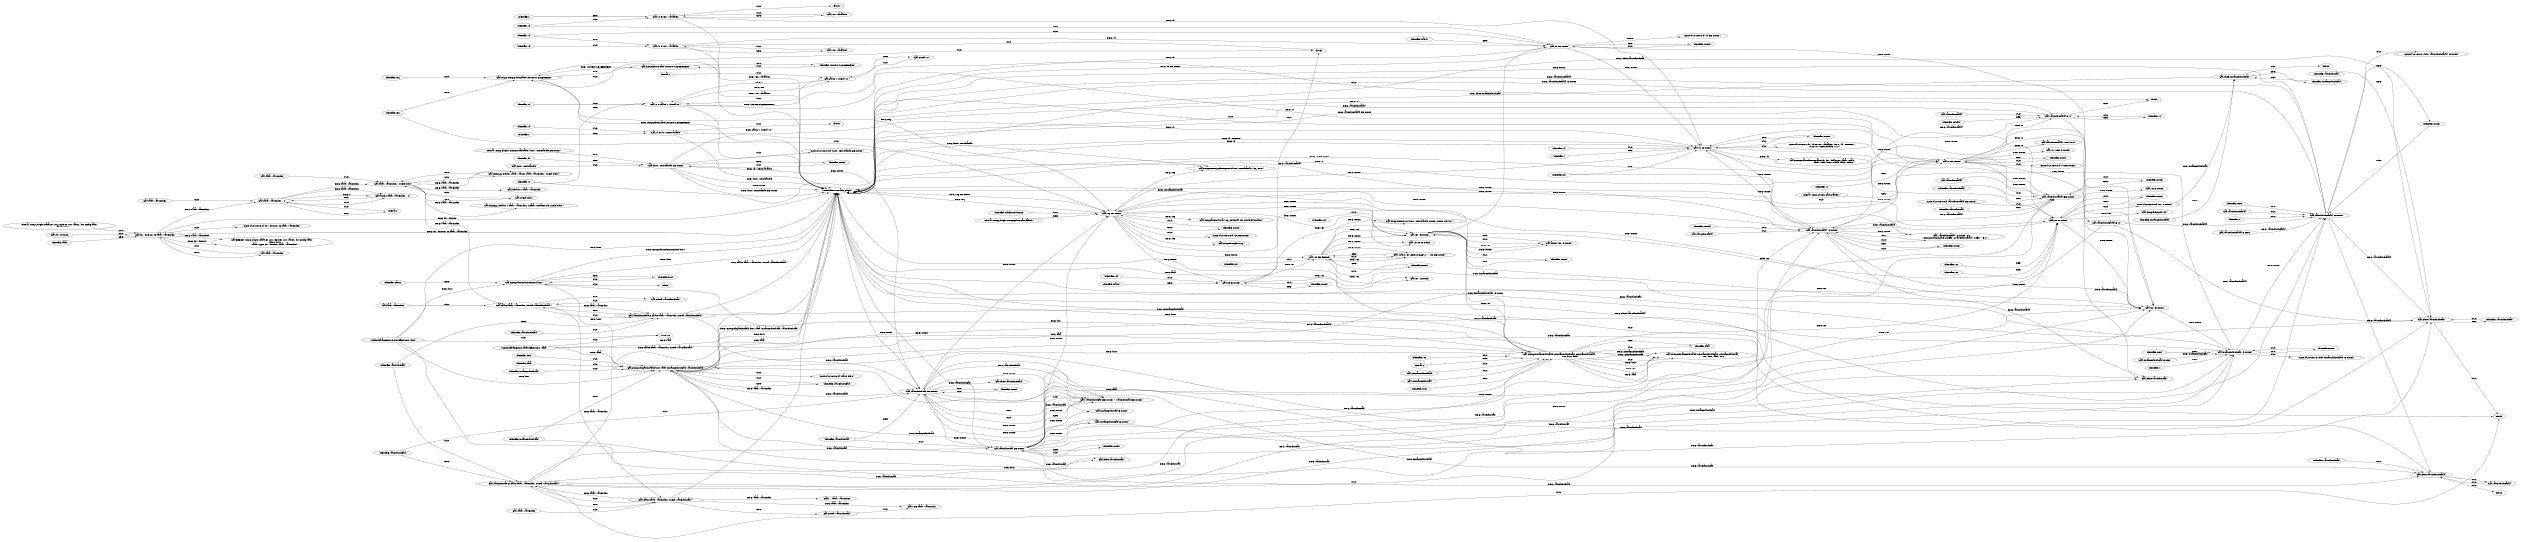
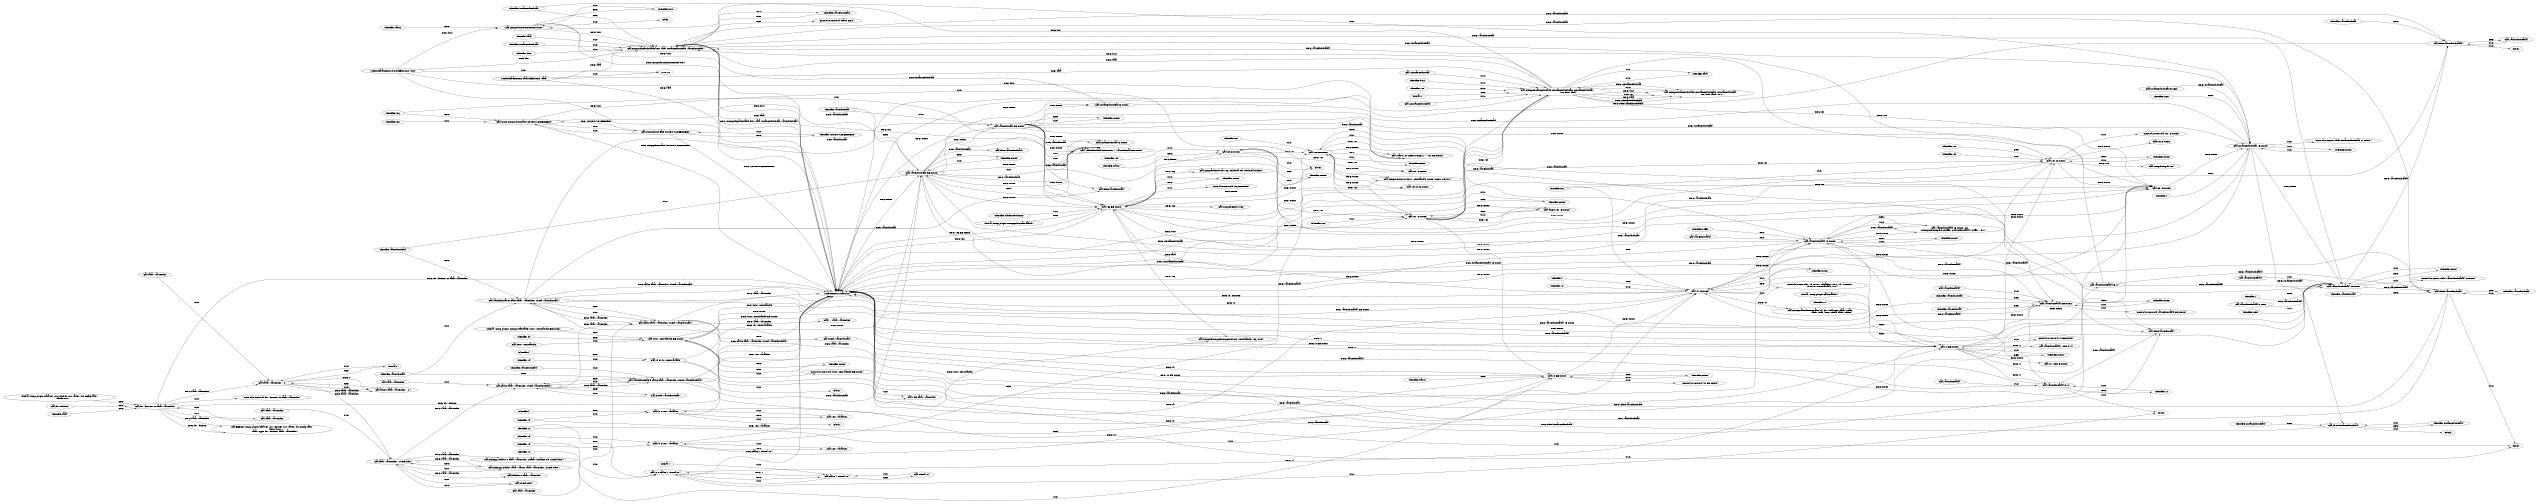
(1631, 38) -> (1629, 380)
(759, 87) -> (759, 477)
(1951, 122) -> none
(2217, 148) -> (2290, 287)
(837, 191) -> (837, 294)
(2011, 205) -> (2096, 310)
(1702, 226) -> (1700, 229)
(1319, 257) -> (1318, 152)
